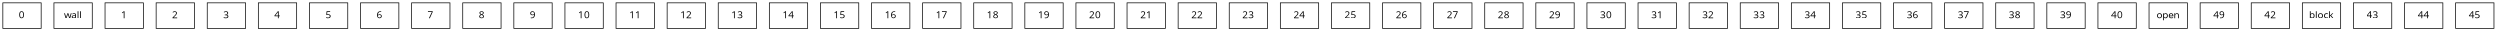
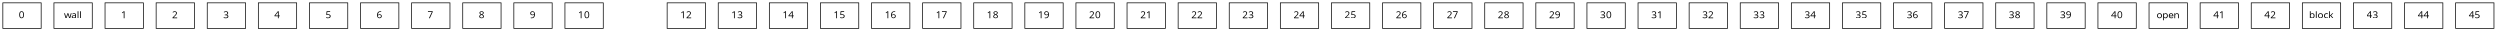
(635, 16) -> none
(2219, 16) -> (2219, 16)
